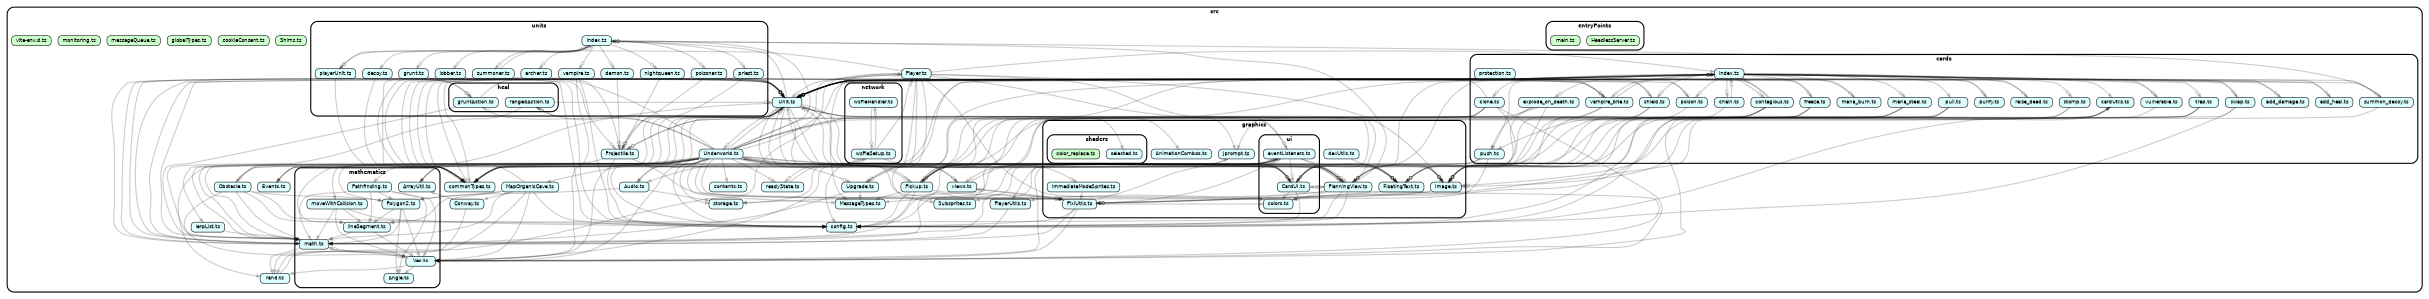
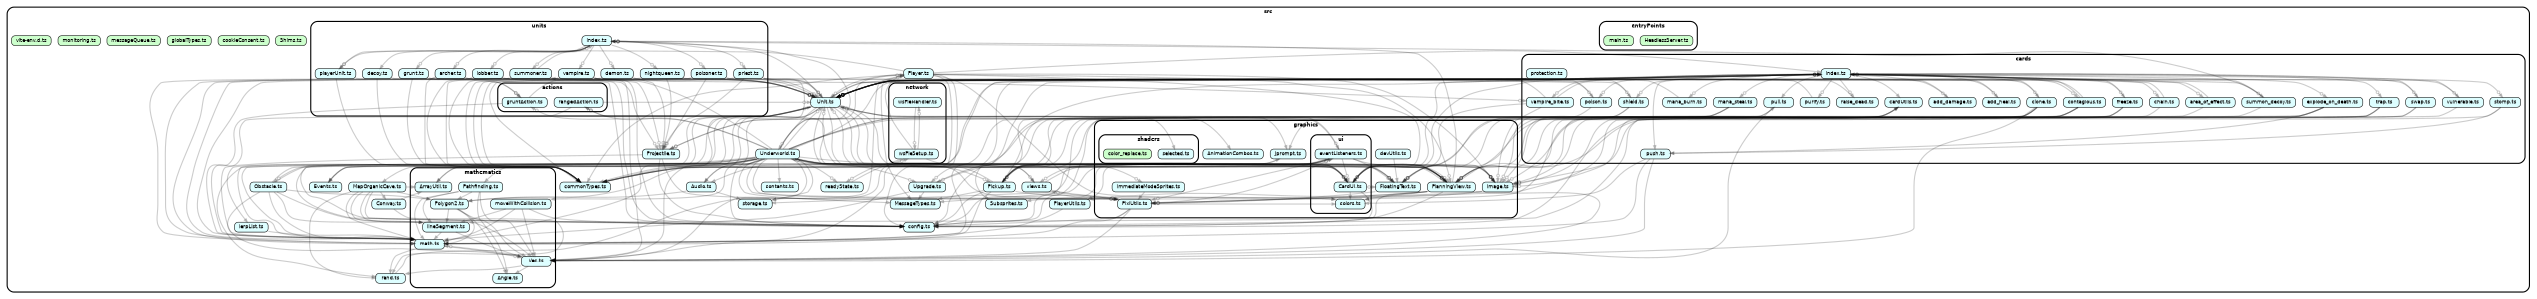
(1182, 79) -> none
(504, 88) -> (552, 88)
none -> (2210, 102)
(1101, 119) -> (1051, 119)
